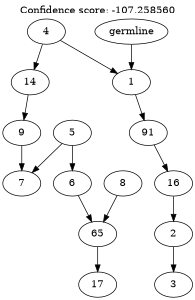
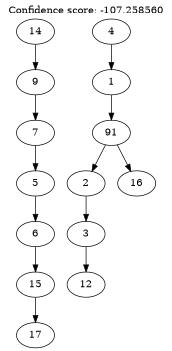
(131, 32) -> none
(39, 54) -> none
(50, 156) -> (35, 155)
(123, 183) -> none
(174, 205) -> (100, 155)
(98, 234) -> (35, 285)
none -> (86, 285)
